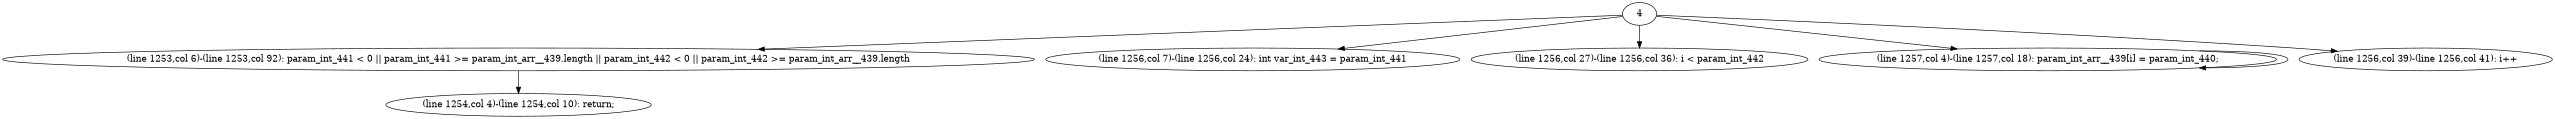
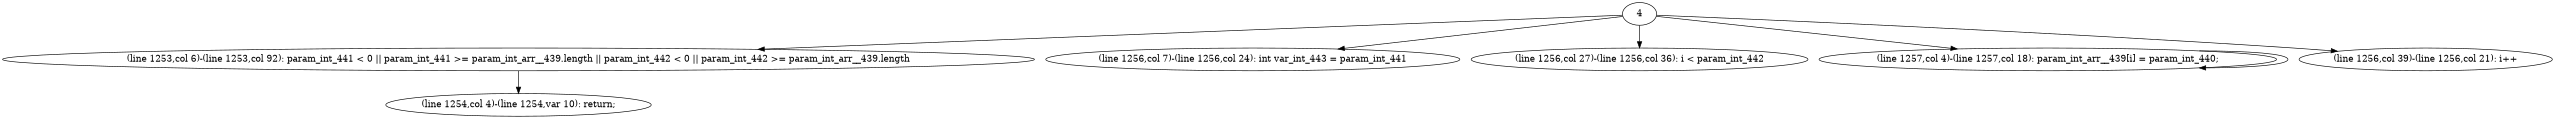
(2426, 59) -> (2426, 59)
(519, 105) -> (519, 105)
